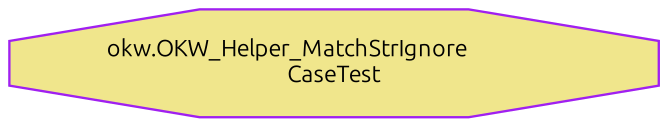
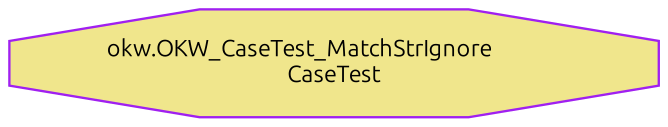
(334, 63) -> (334, 63)
